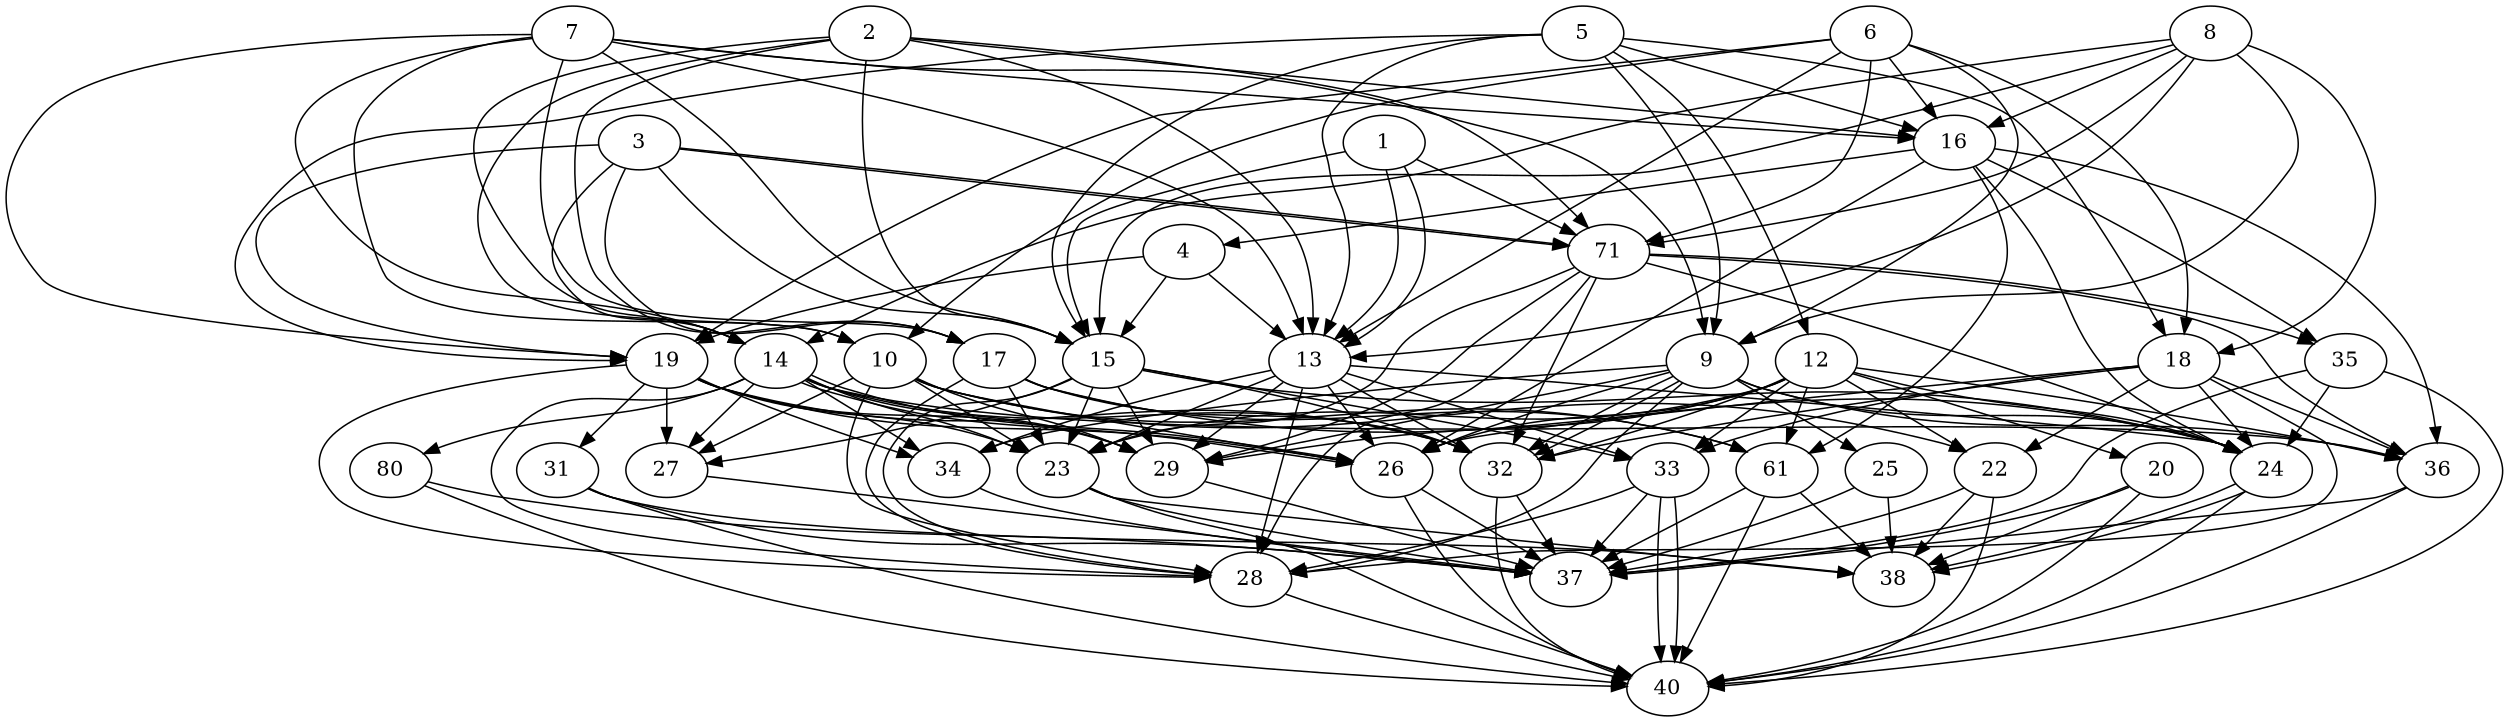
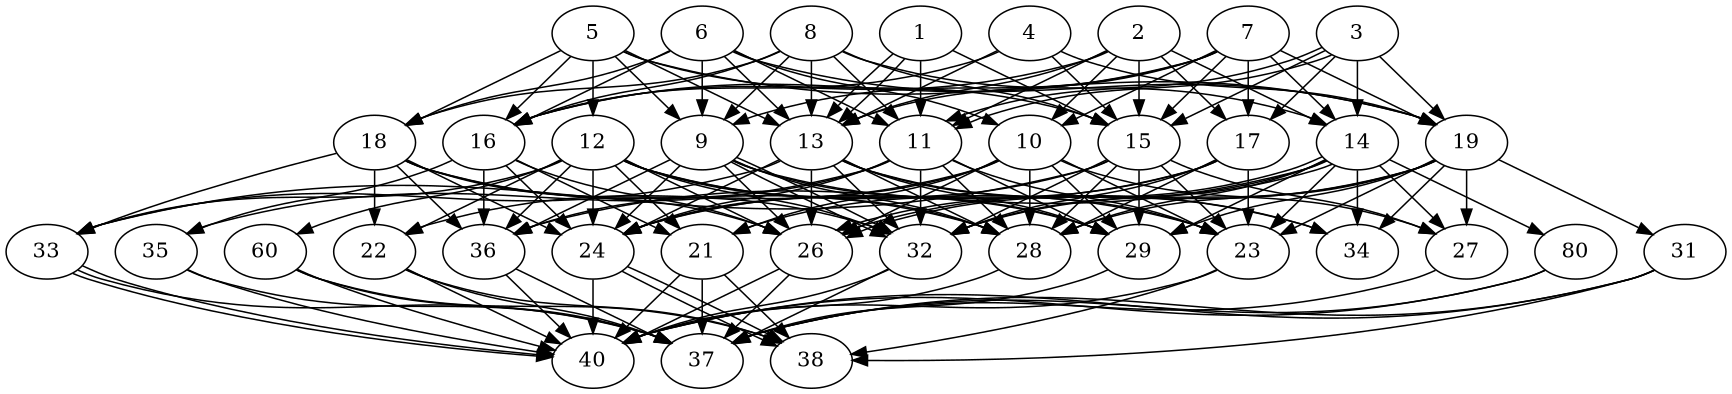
(1543, 201) -> (765, 88)
(1609, 252) -> (921, 143)
(2313, 409) -> (819, 197)
(1777, 470) -> (702, 252)
(1886, 470) -> none
(2162, 470) -> (265, 252)
(1546, 515) -> (804, 197)
(1301, 537) -> none
(1246, 540) -> none
